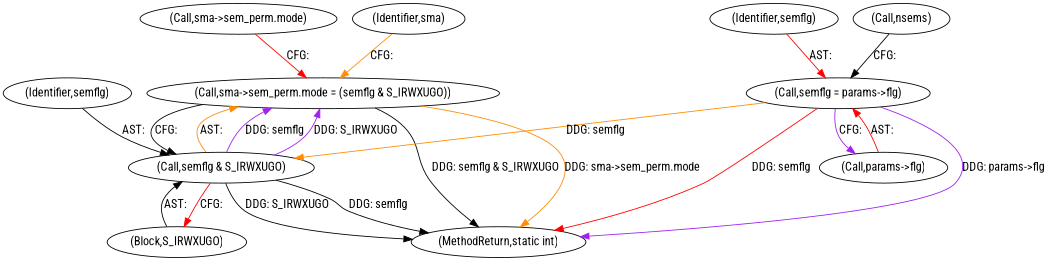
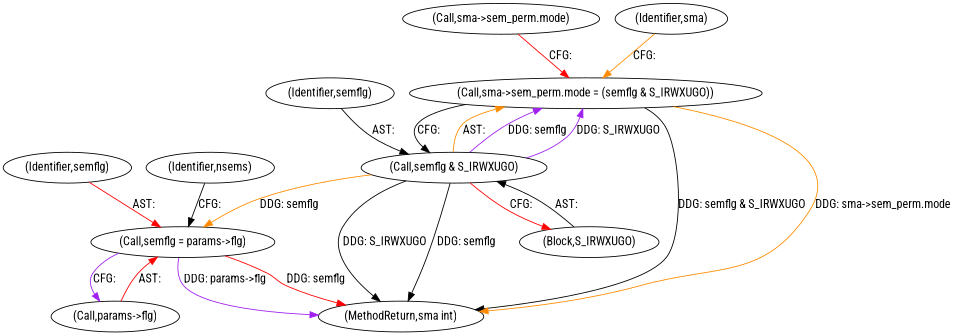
(901, 19) -> (210, 168)
(546, 129) -> (289, 190)
(499, 242) -> (401, 317)
